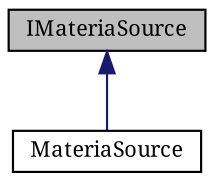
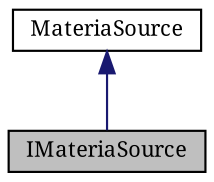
(107, 102) -> (107, 102)
